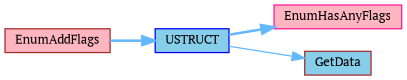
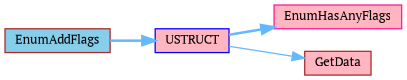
(58, 41) -> (58, 41)
(192, 41) -> (192, 41)
(338, 63) -> (338, 63)
